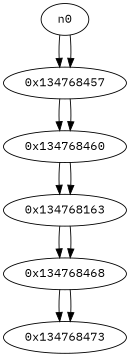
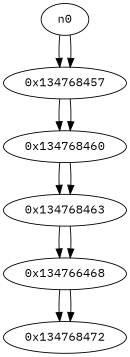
(65, 210) -> (65, 210)
(65, 274) -> (65, 274)
(65, 337) -> (65, 337)
